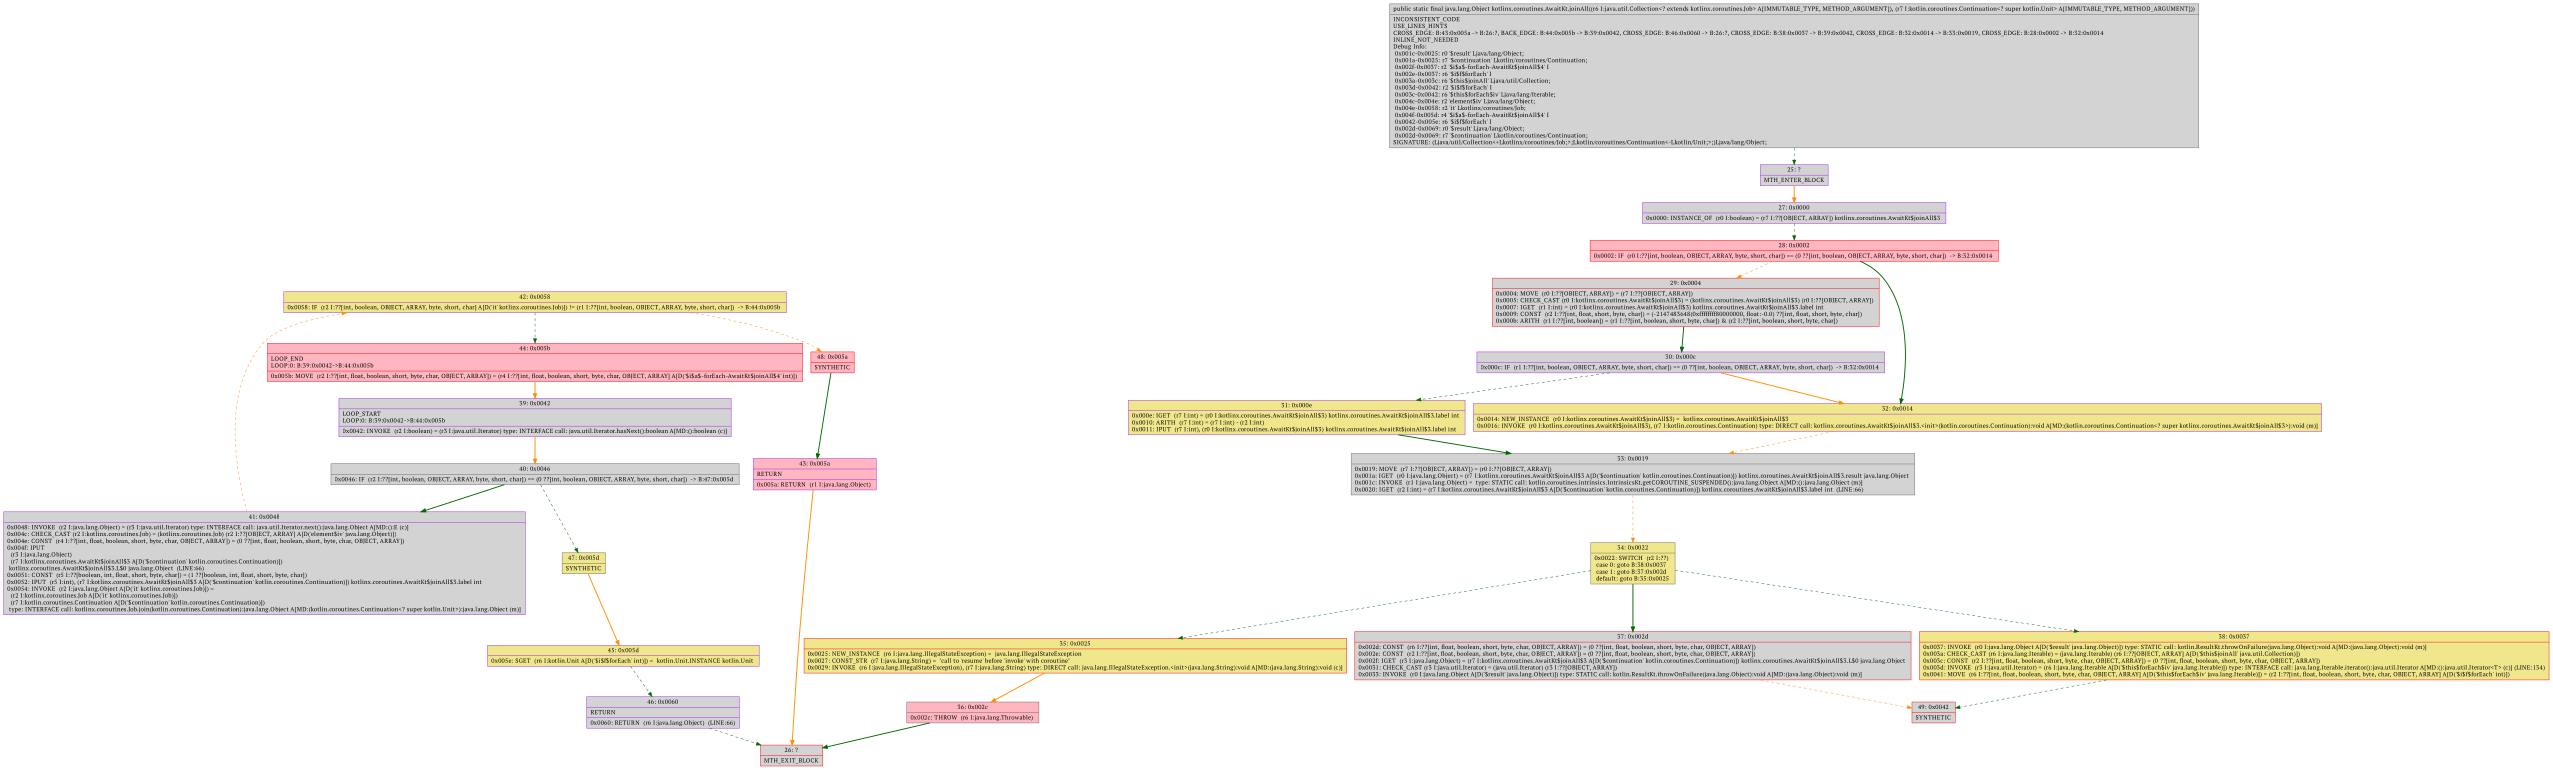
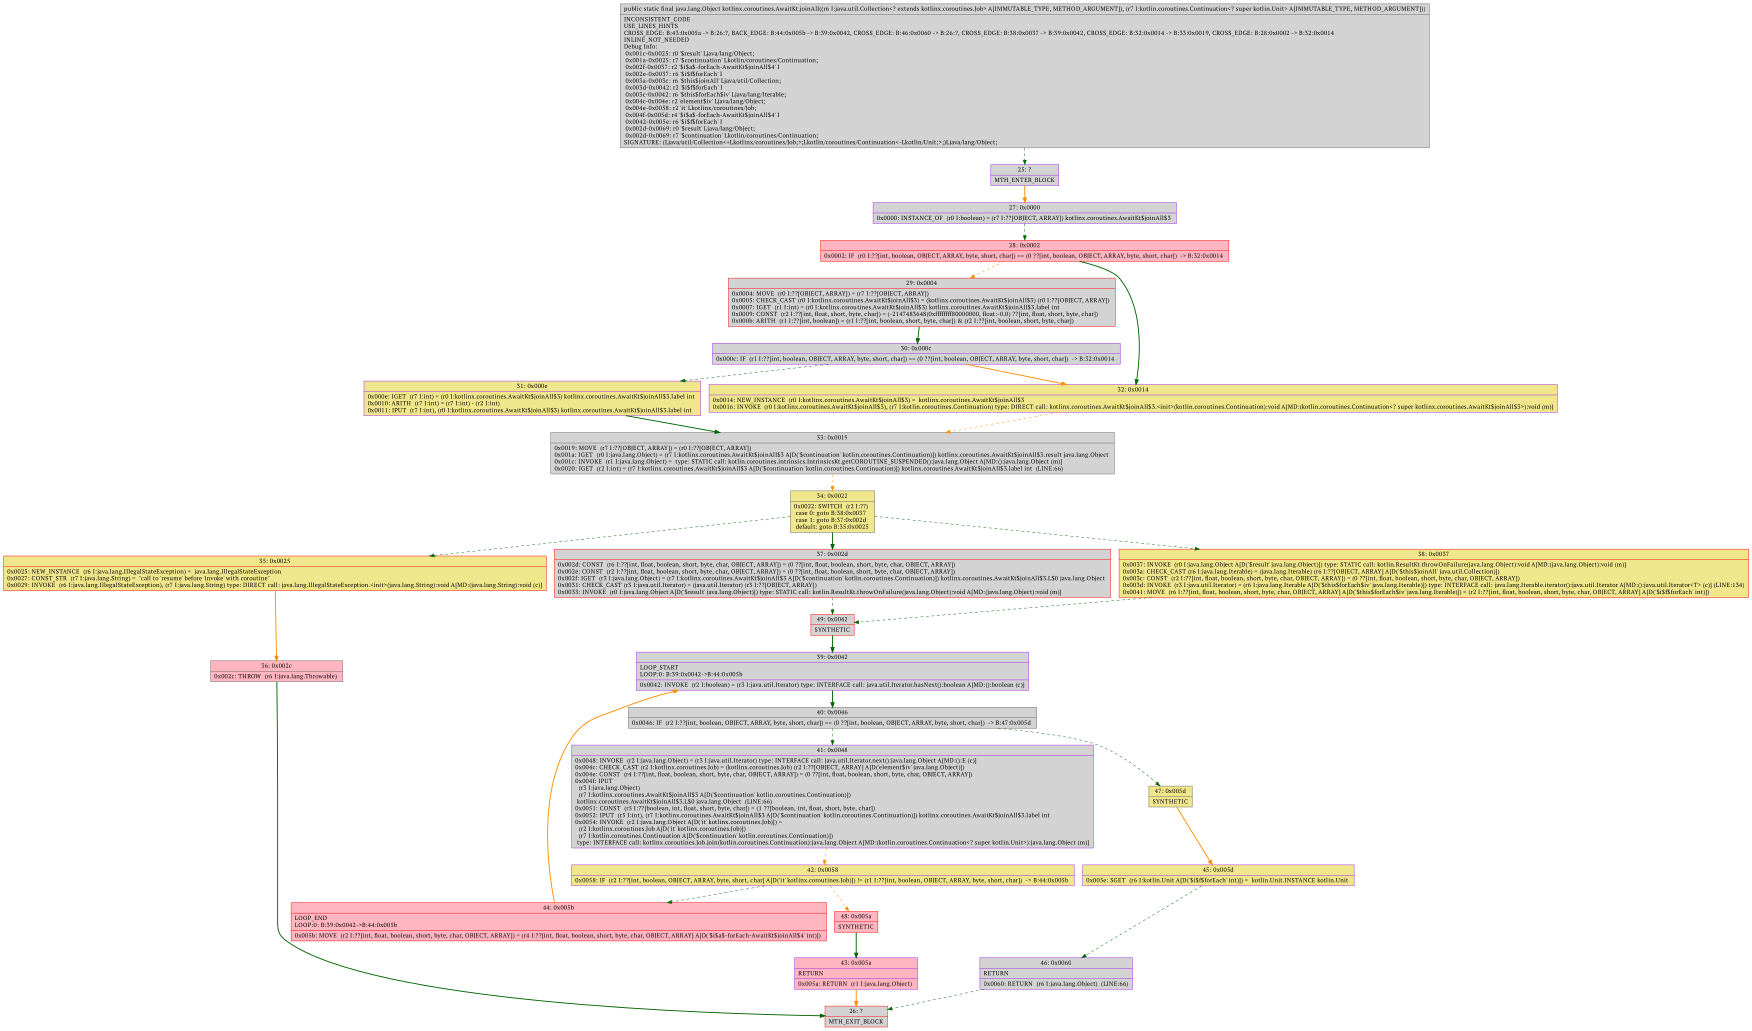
(535, 448) -> (833, 697)
(465, 498) -> (833, 734)
none -> (833, 641)
(1834, 694) -> (833, 604)
